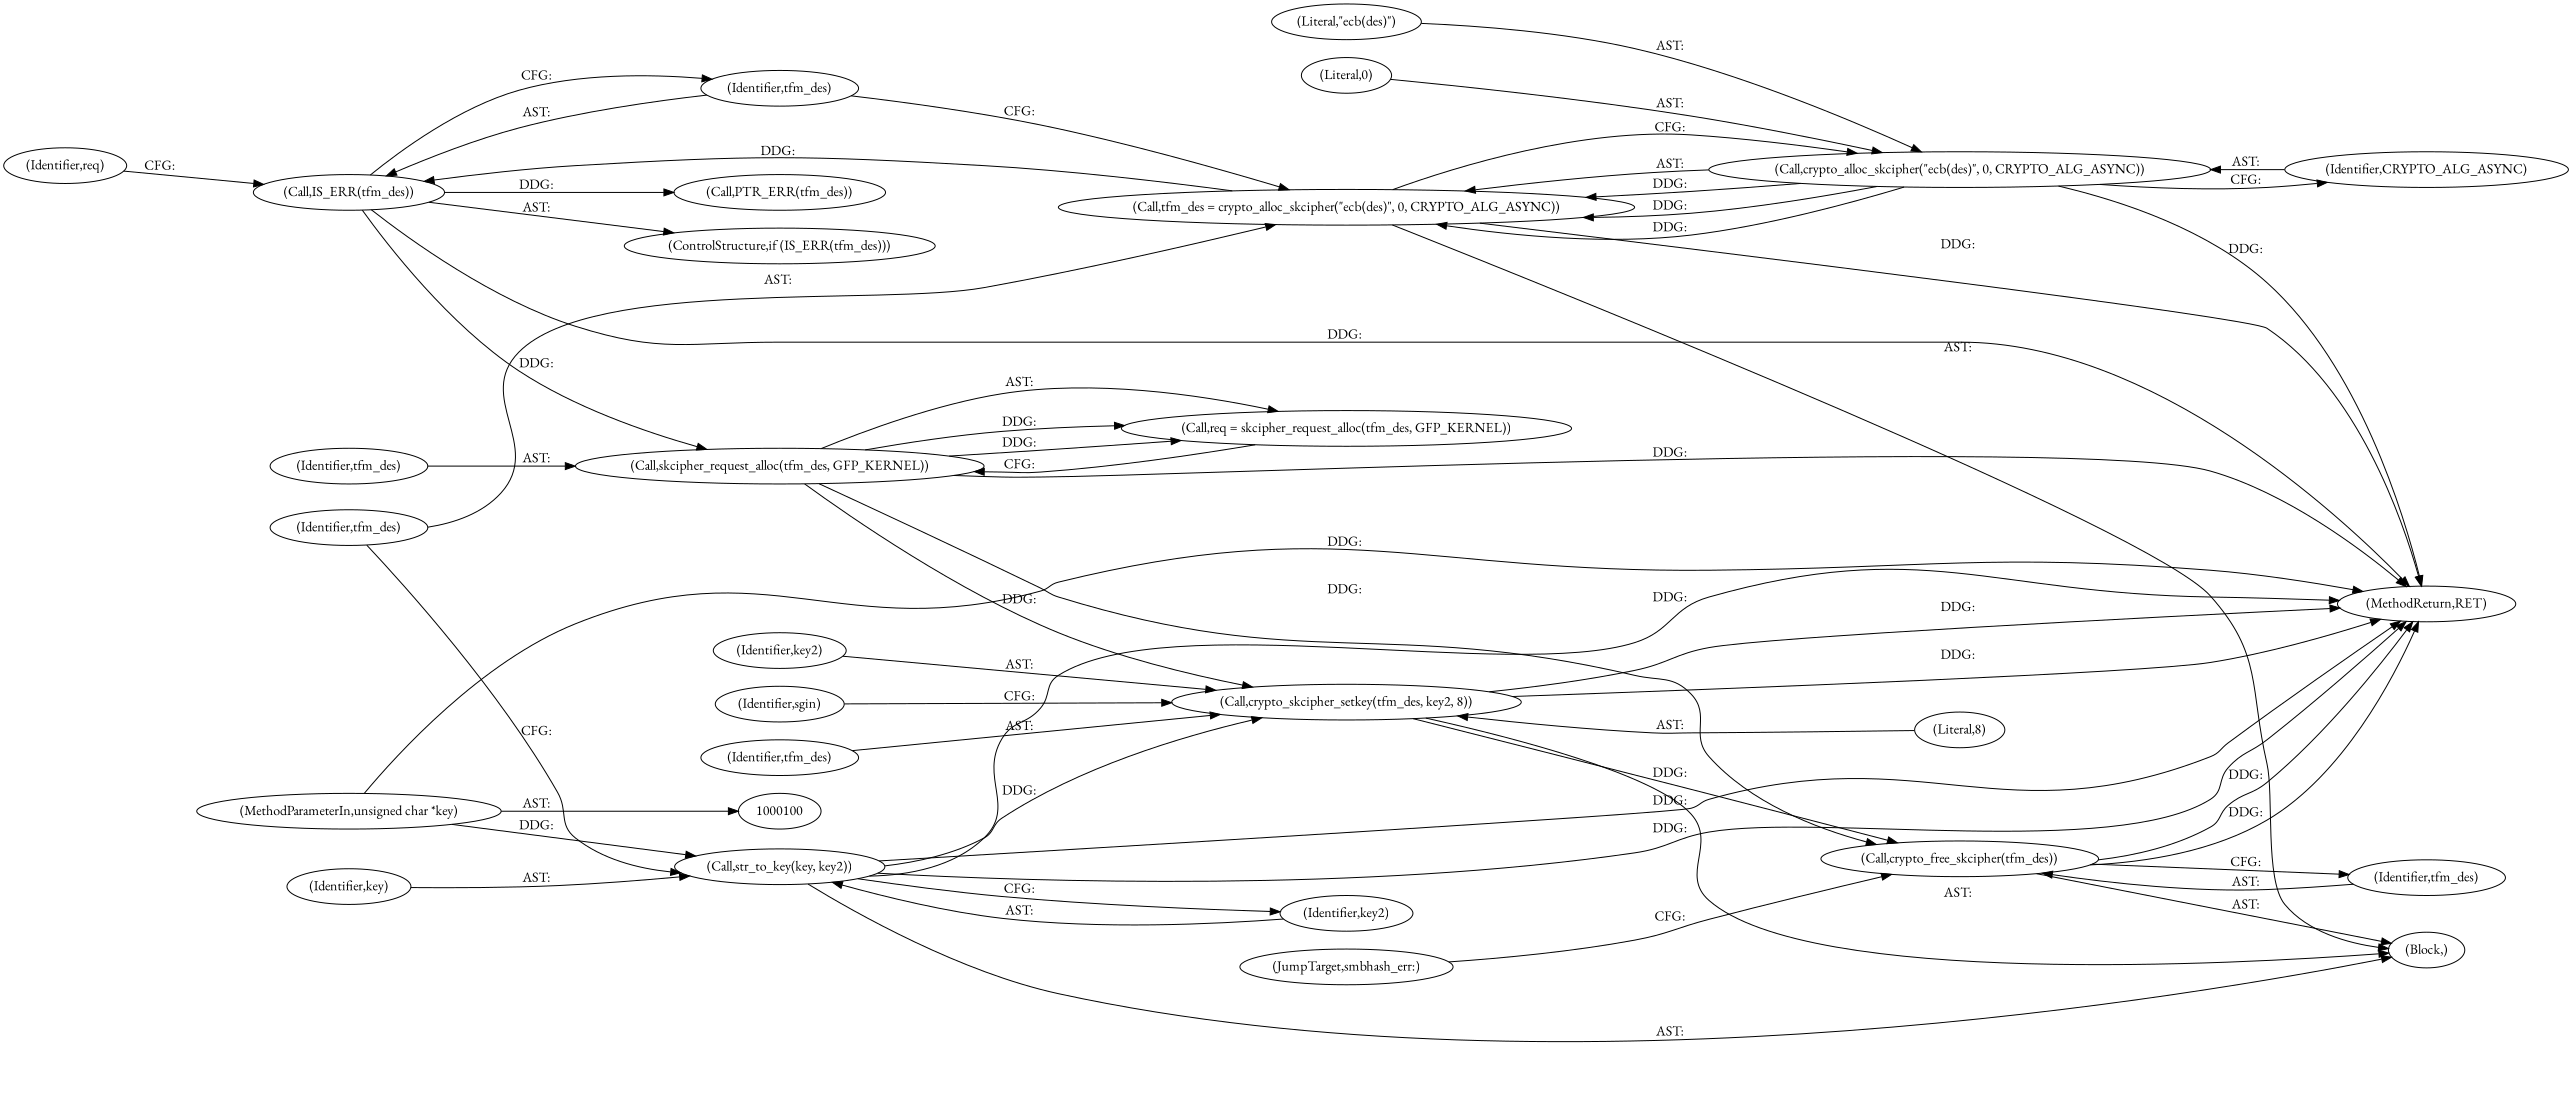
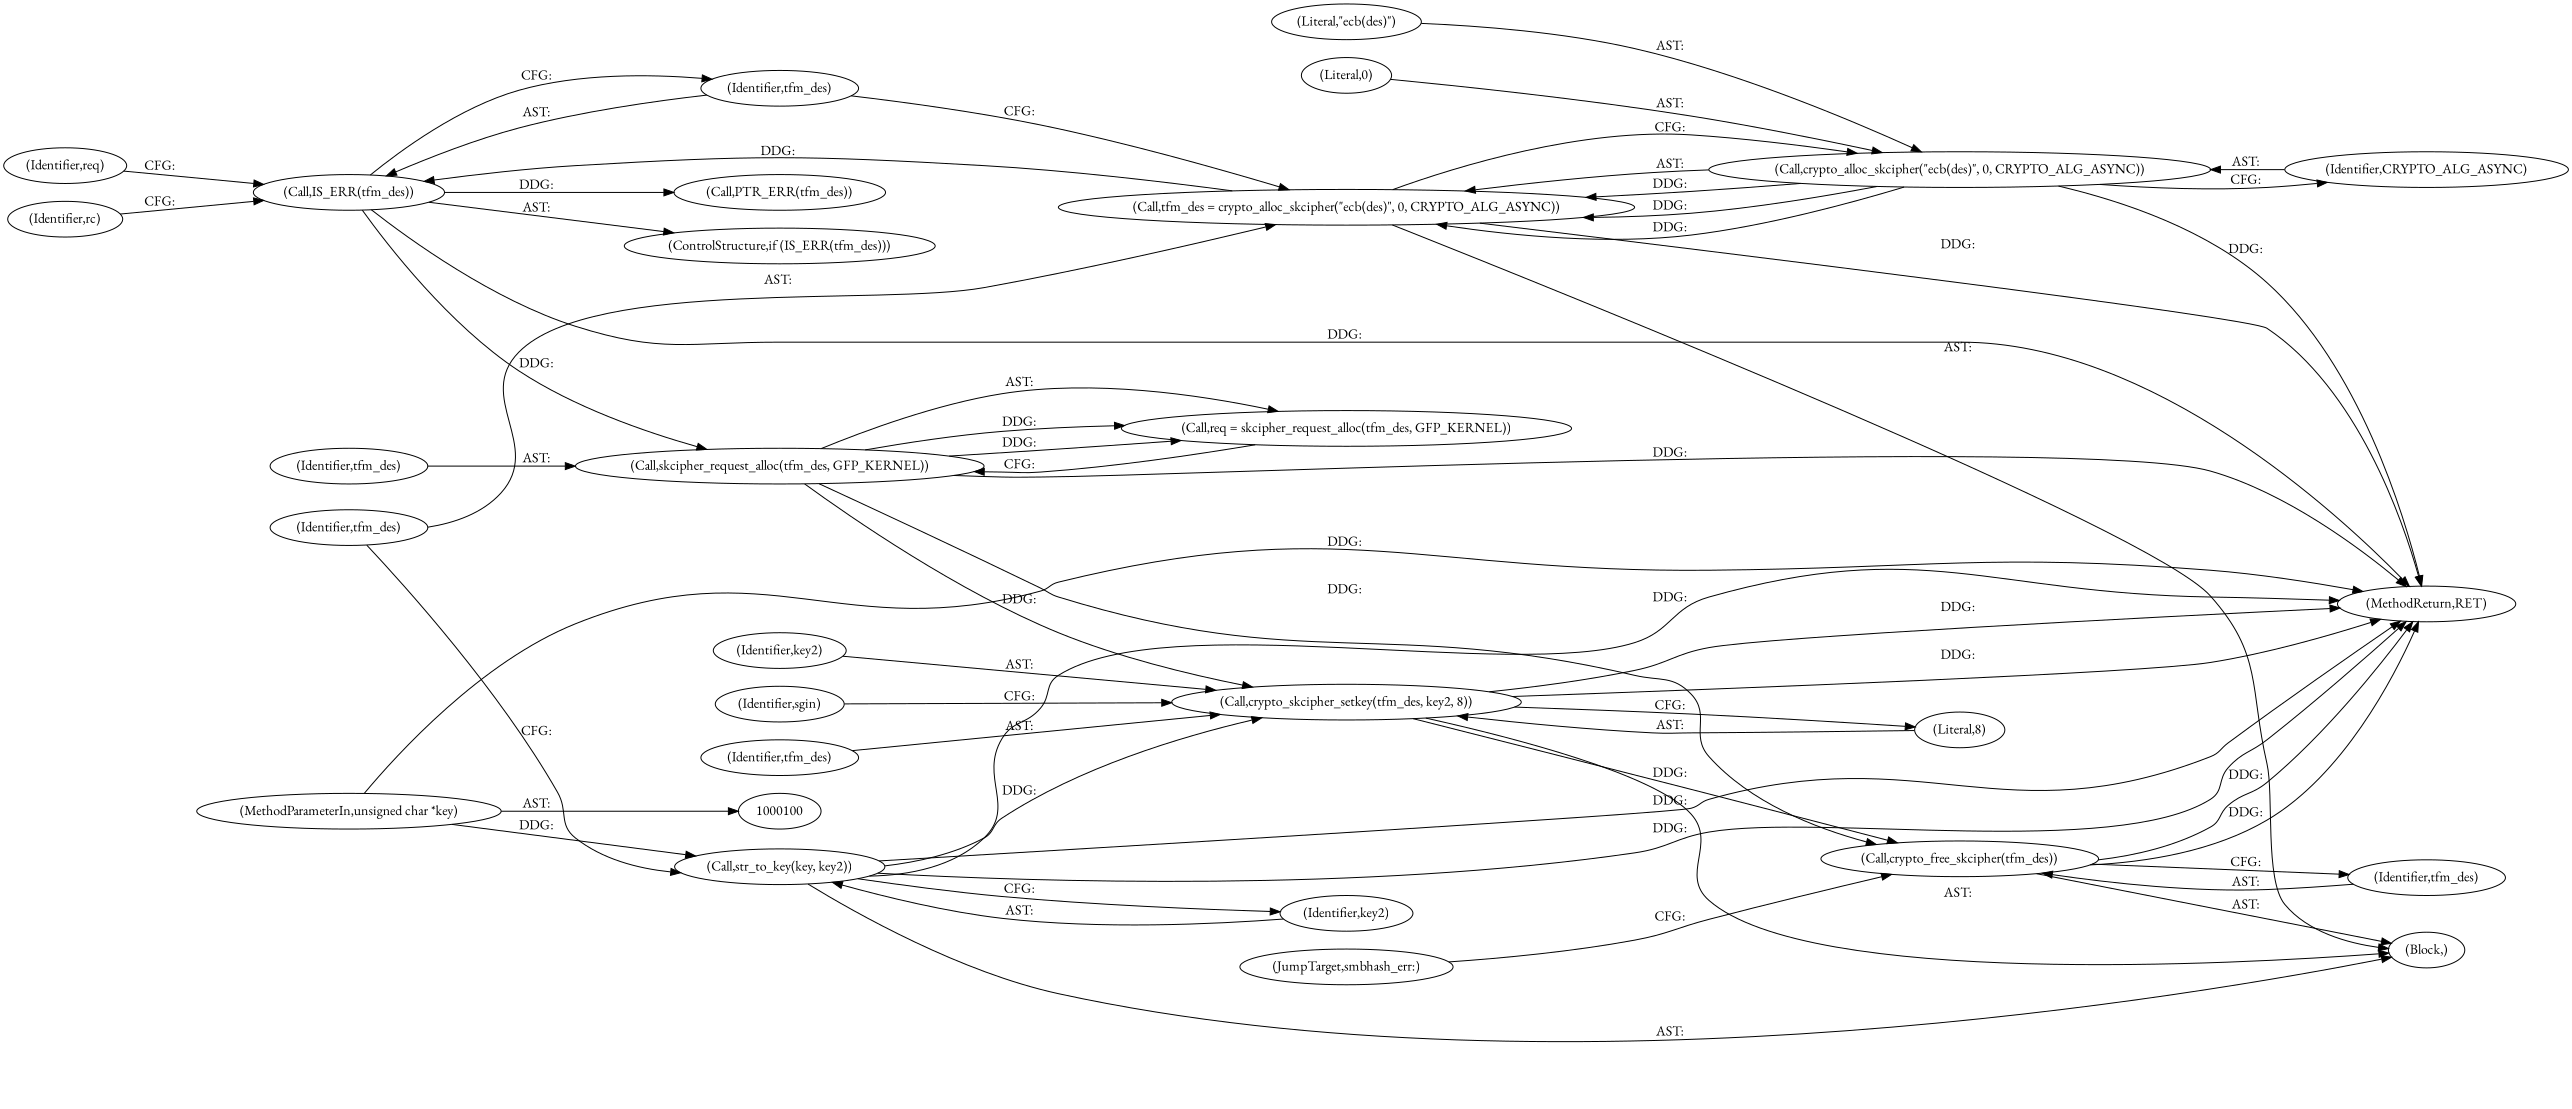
none -> (65, 219)
none -> (1710, 715)
(349, 887) -> none
